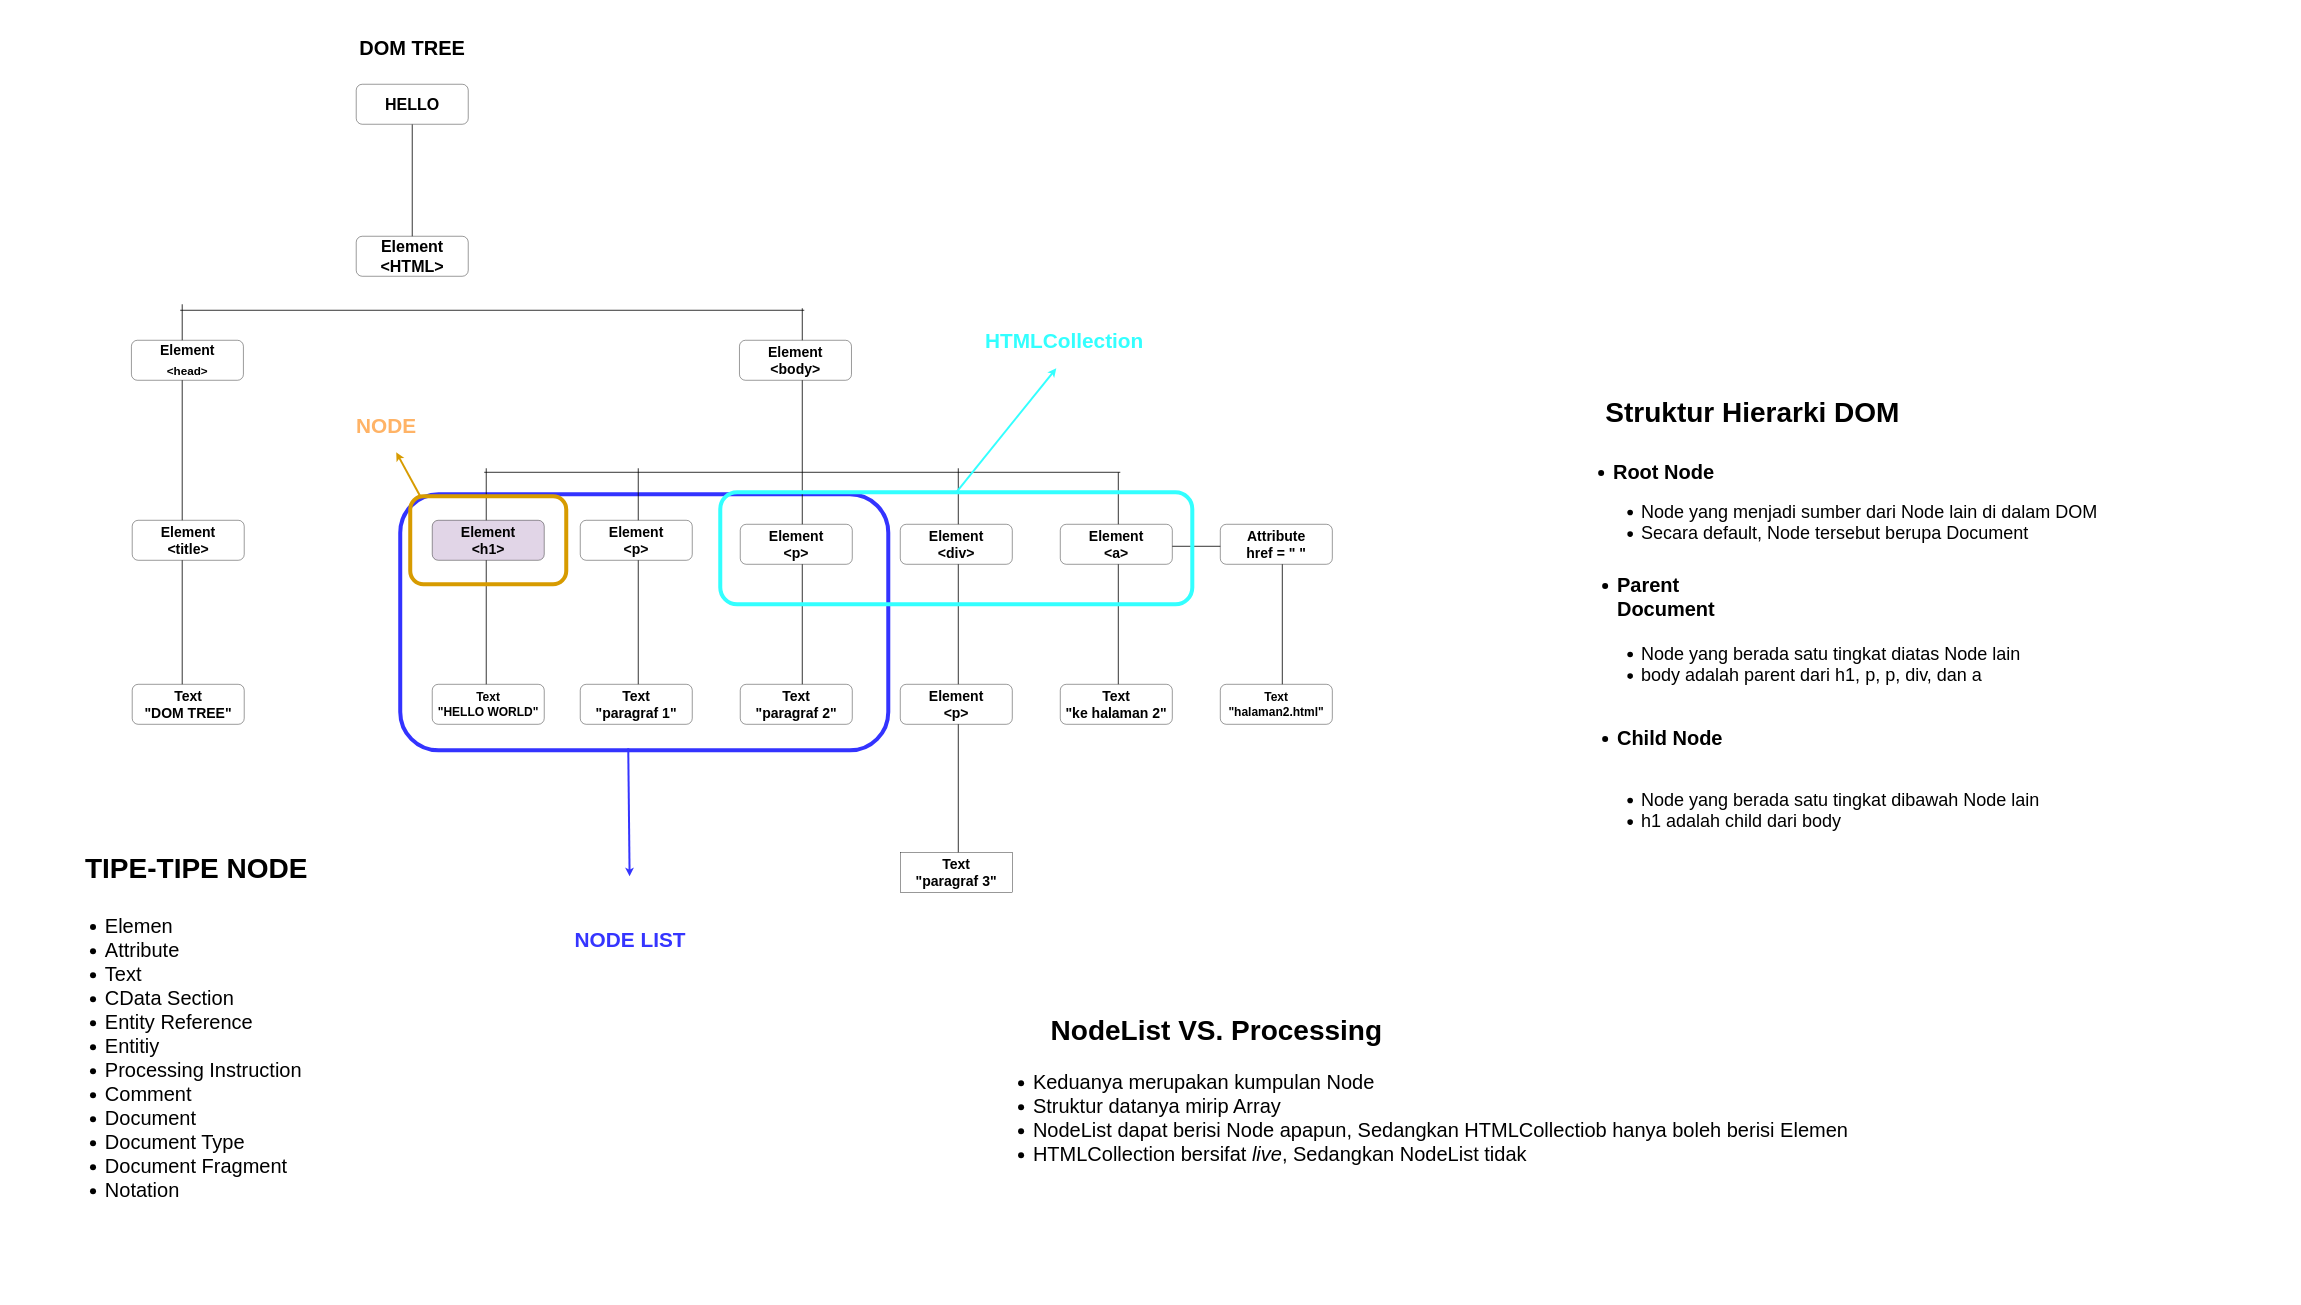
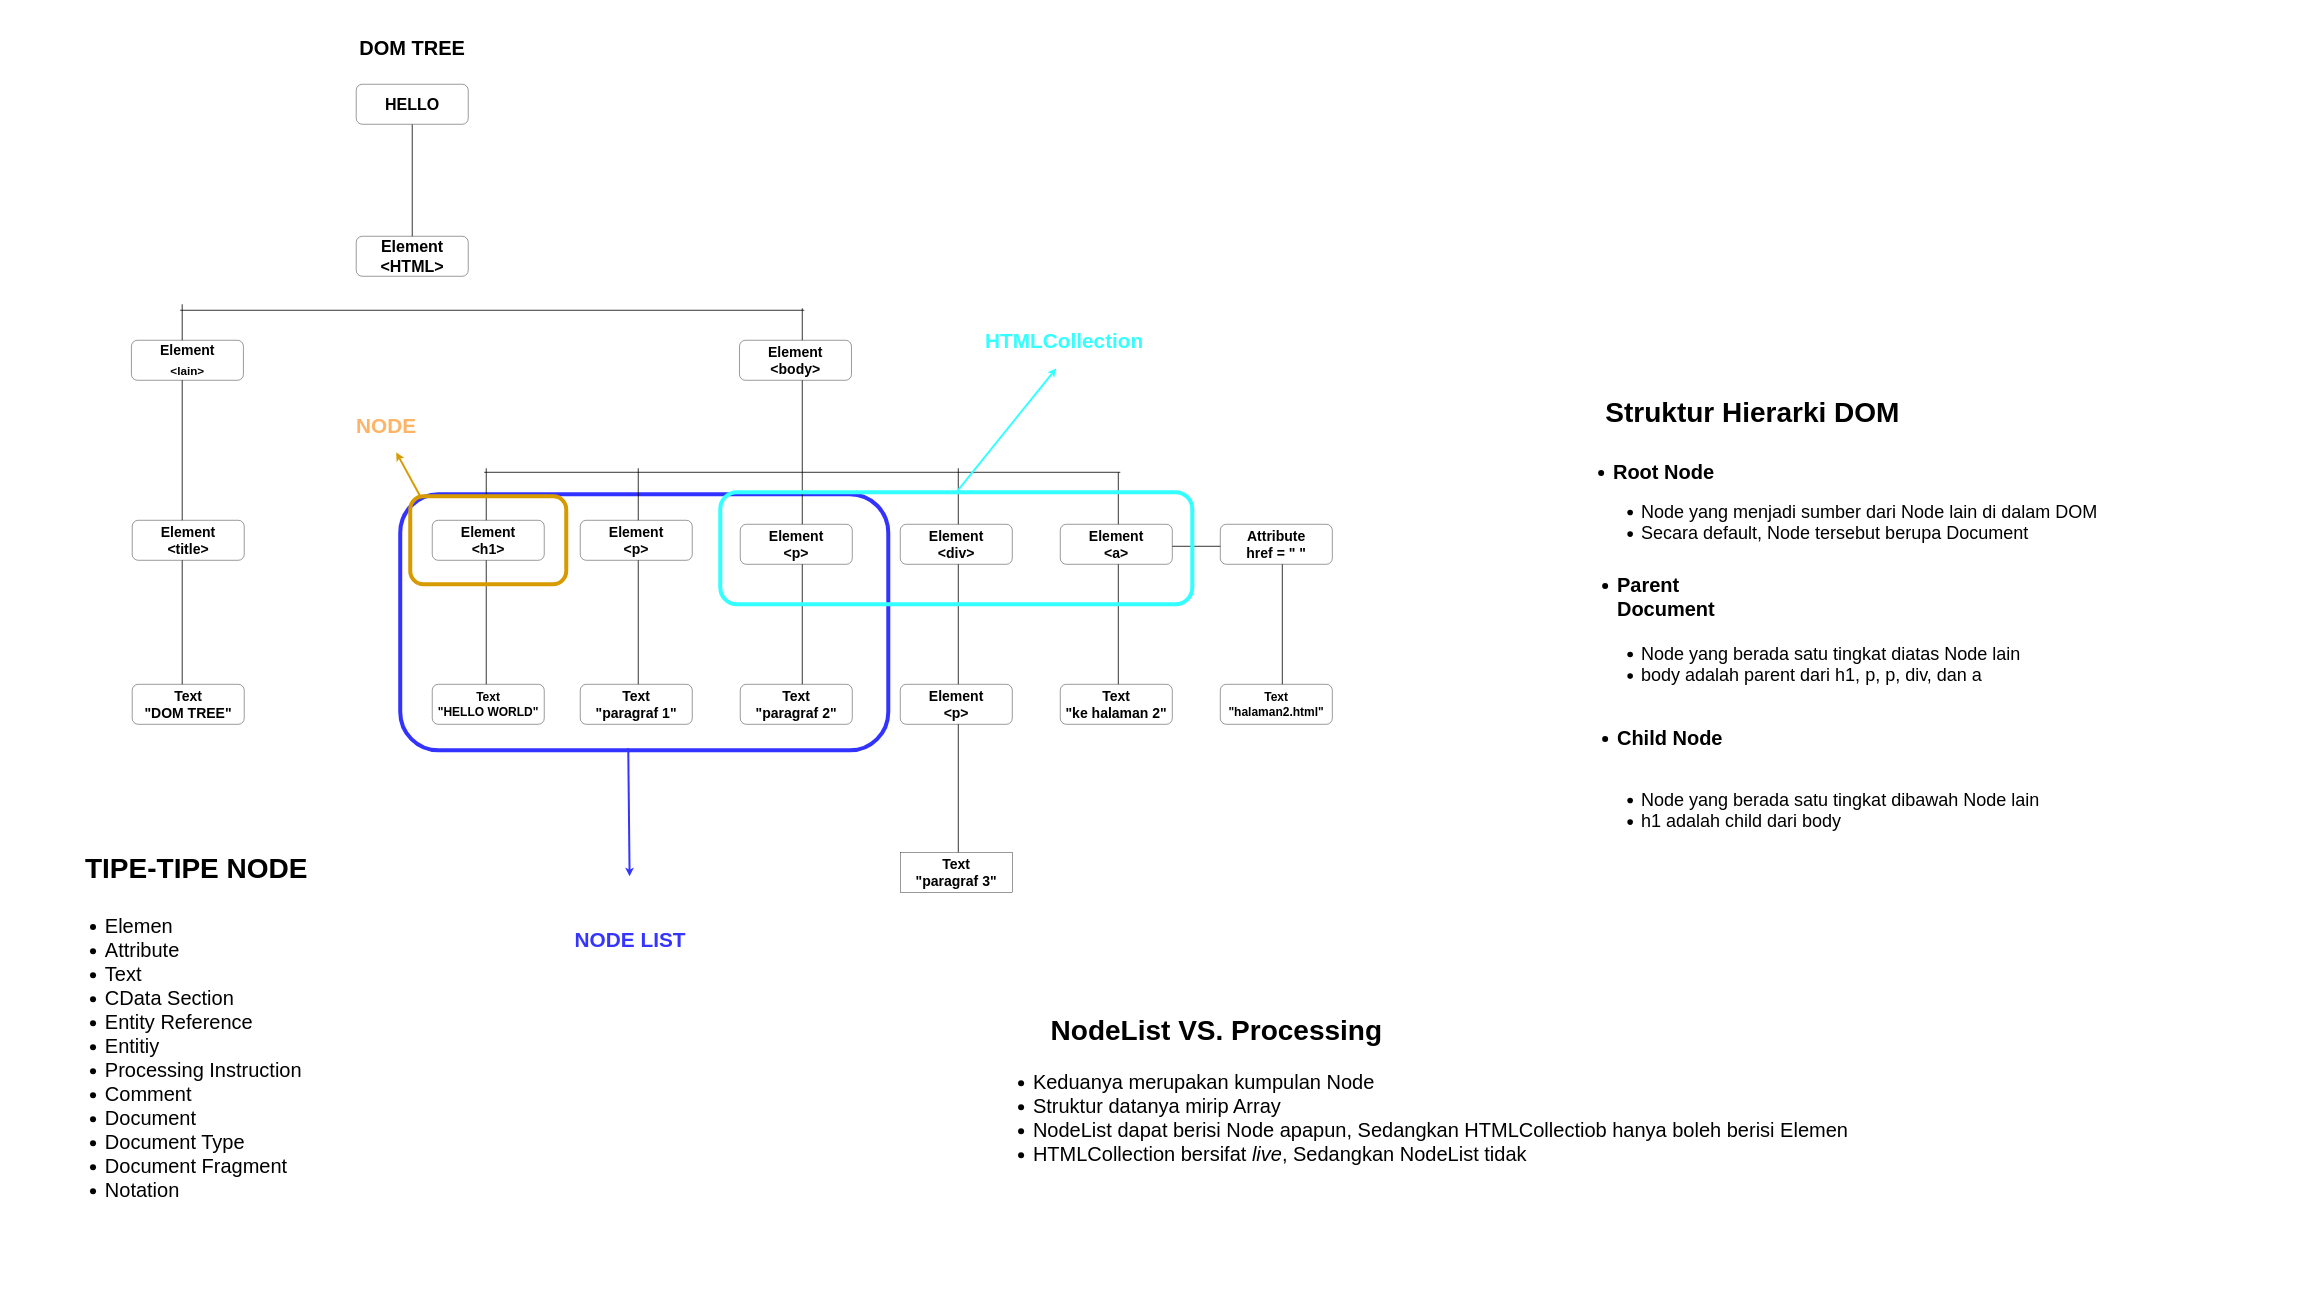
(187, 360) -> (187, 360)
(488, 540) -> (488, 540)
